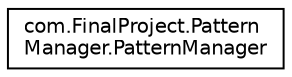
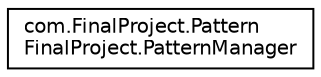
(146, 39) -> (161, 39)
